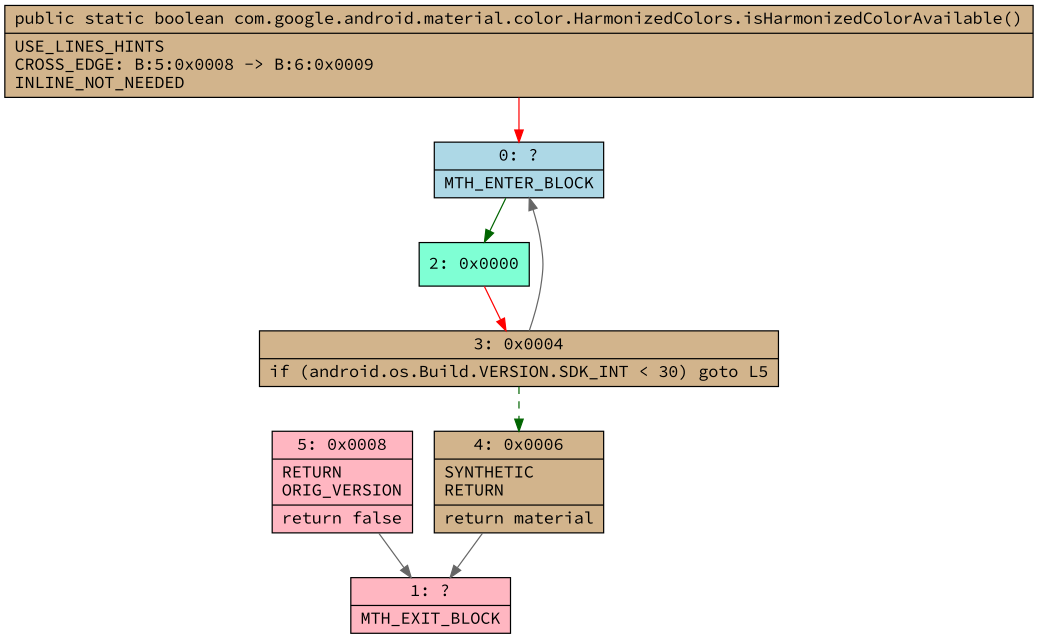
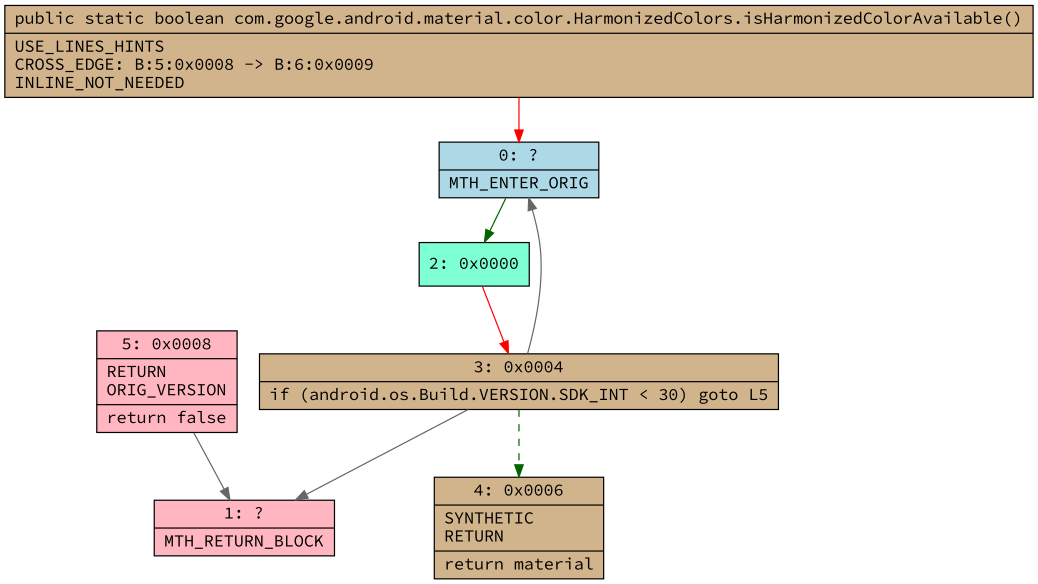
(519, 183) -> (519, 183)
(470, 550) -> (387, 452)
(431, 619) -> (244, 541)
